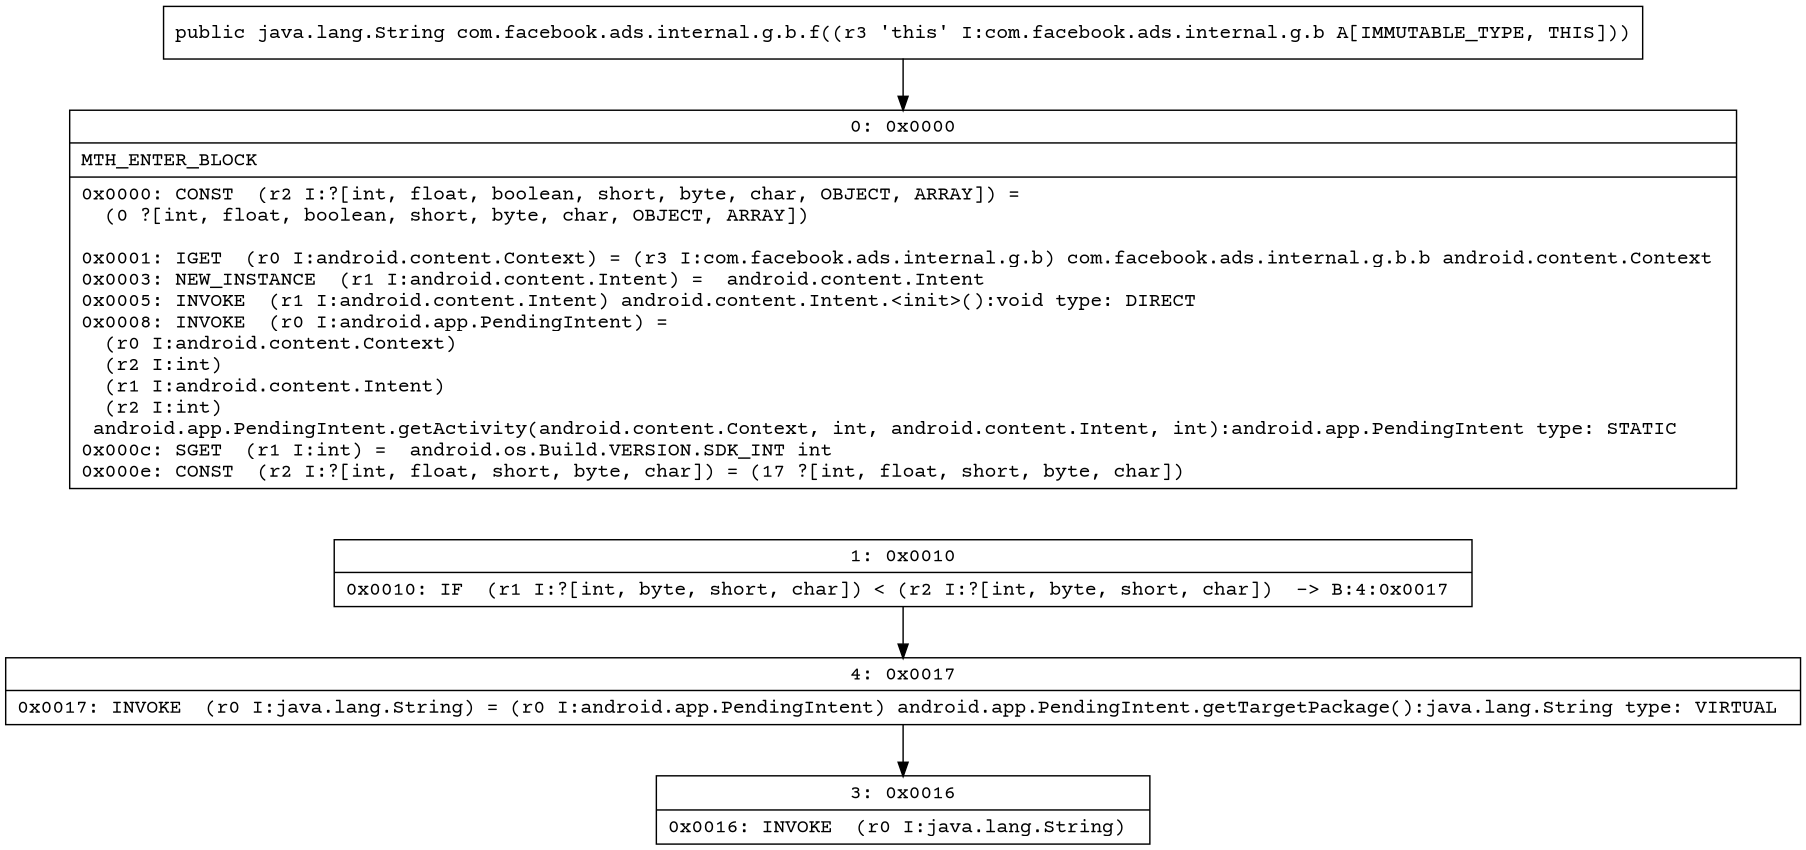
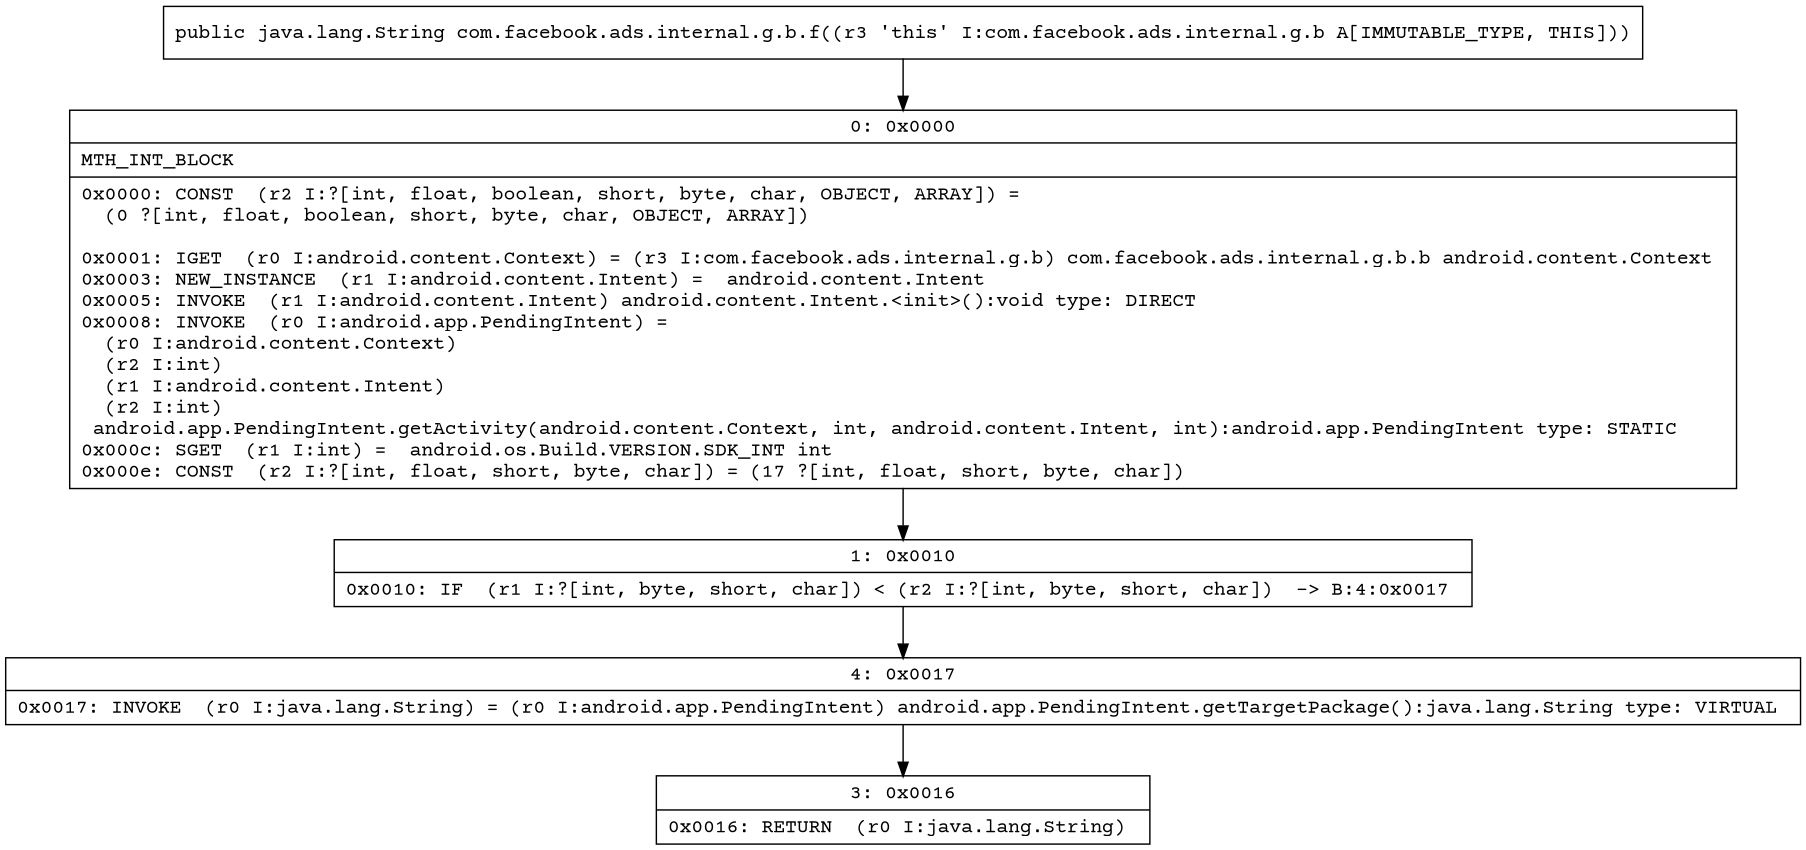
(169, 159) -> (158, 159)
none -> (903, 507)
(903, 826) -> (903, 826)
